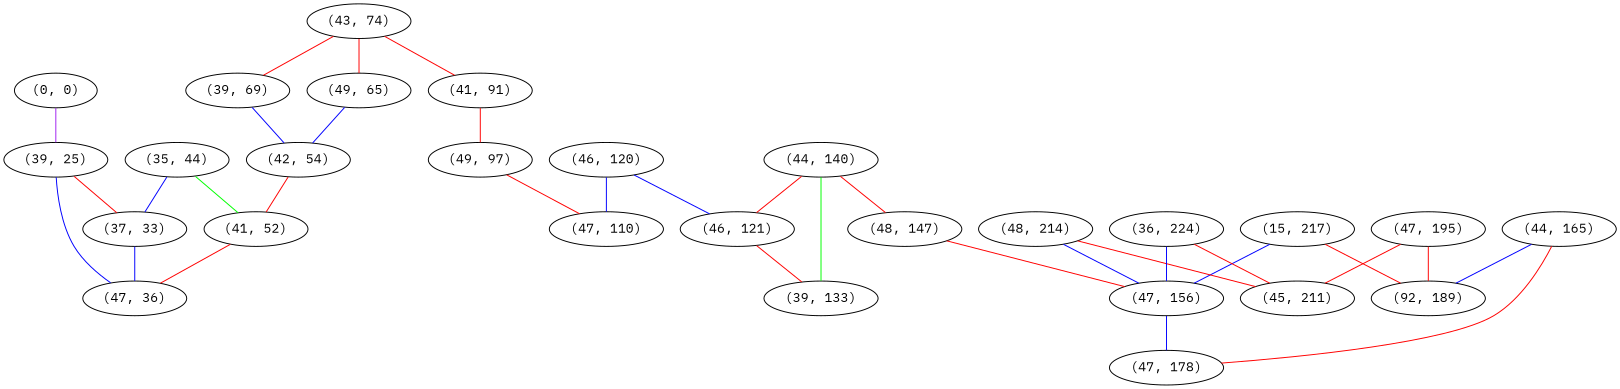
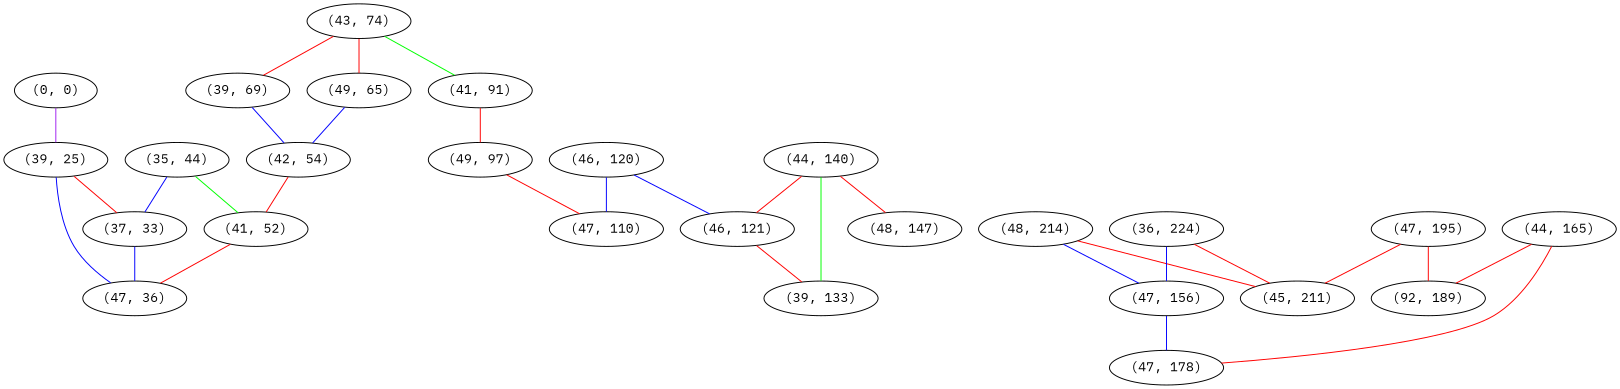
(420, 56) -> (420, 56)
(1297, 229) -> none
(1036, 264) -> none
(1494, 264) -> (1494, 264)
